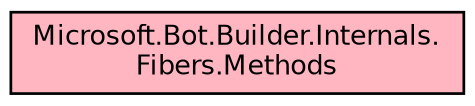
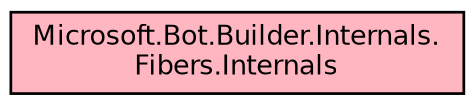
(237, 53) -> (237, 53)
